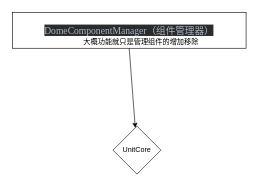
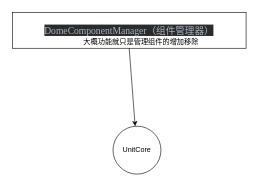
(137, 150) -> (137, 150)
